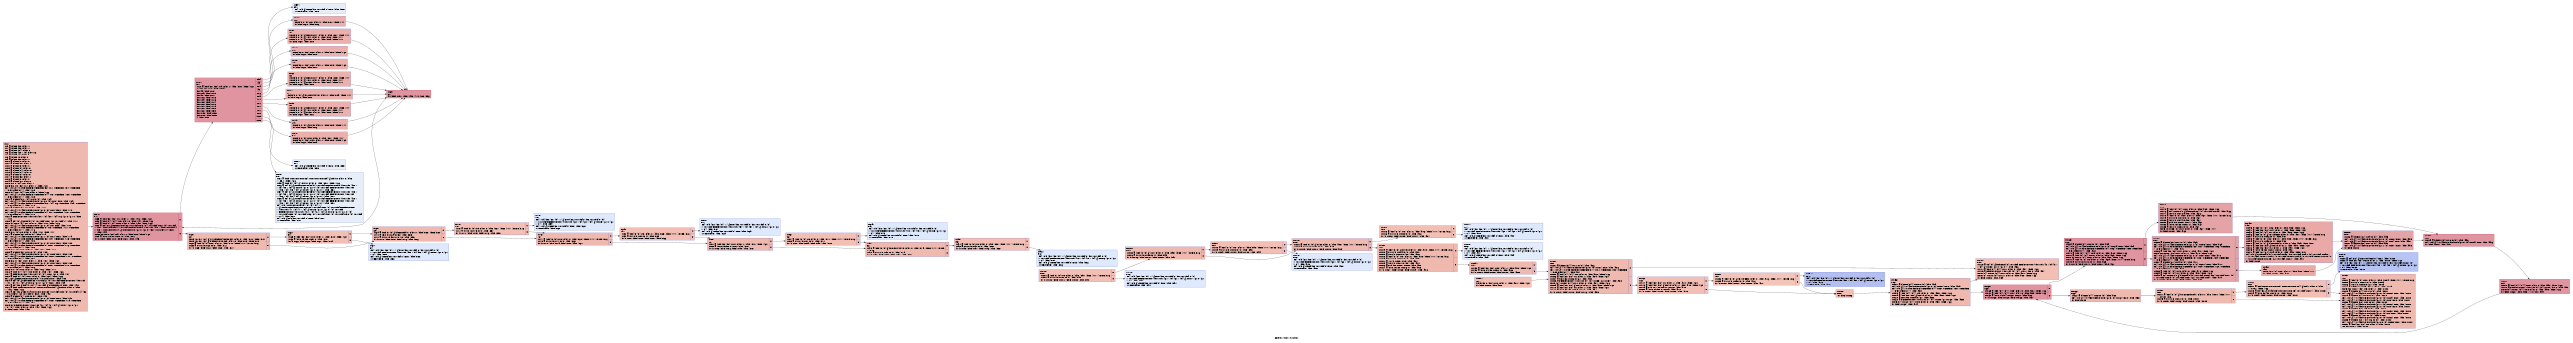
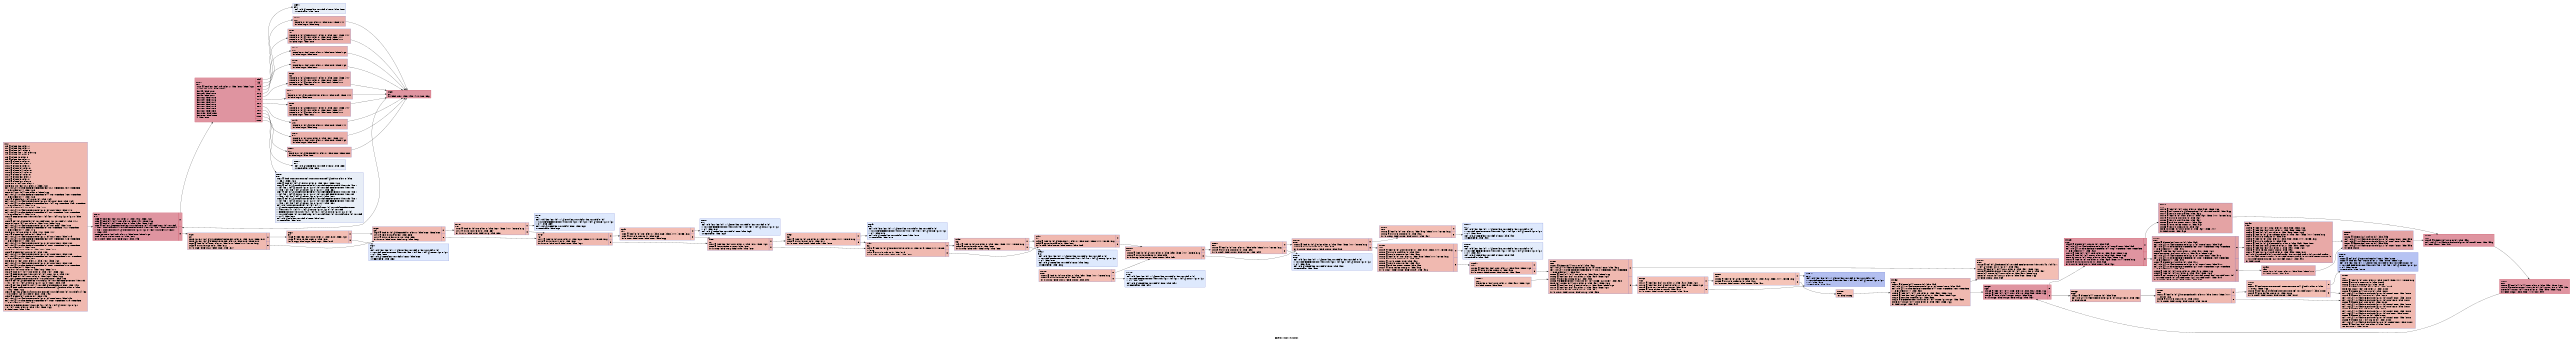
none -> (319, 152)
none -> (1077, 241)
(1771, 292) -> (1756, 289)
